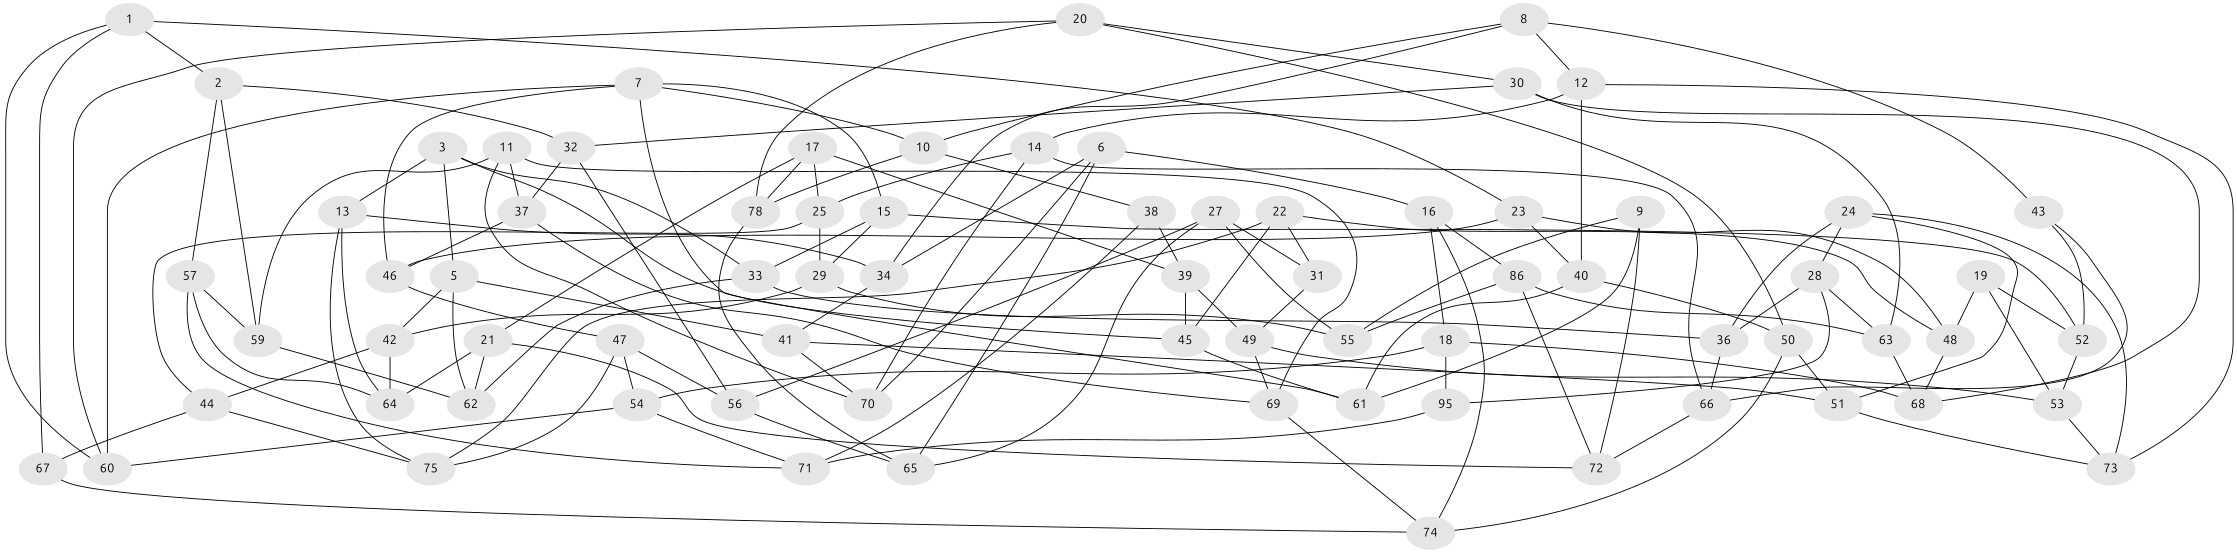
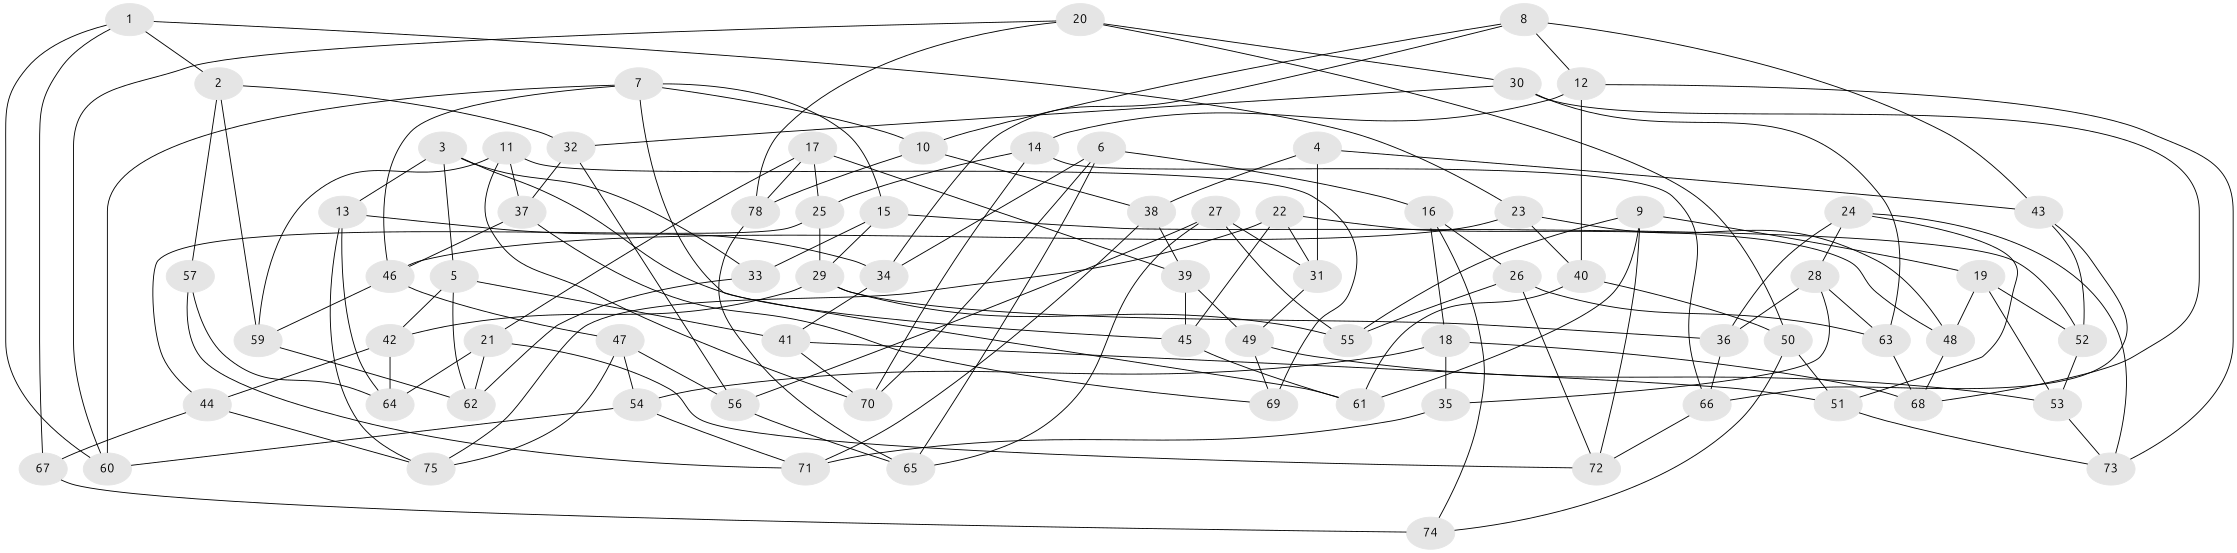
none -> (1317, 148)
none -> (1877, 254)
(1517, 276) -> (1517, 276)
(224, 309) -> (324, 309)
(1305, 321) -> (1289, 320)
(1446, 405) -> (1446, 405)
(1355, 472) -> none
